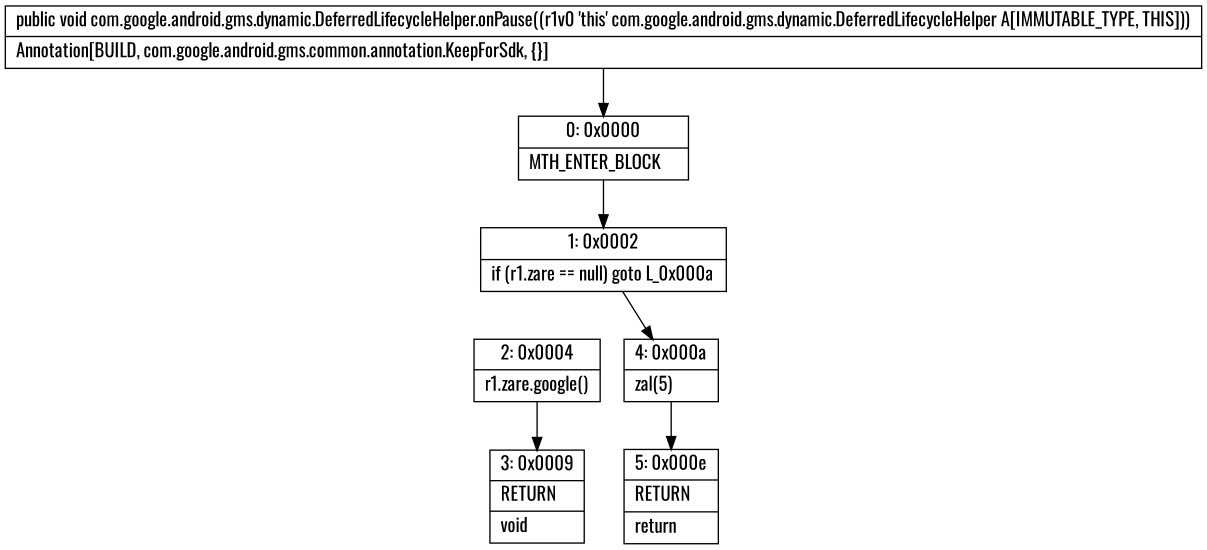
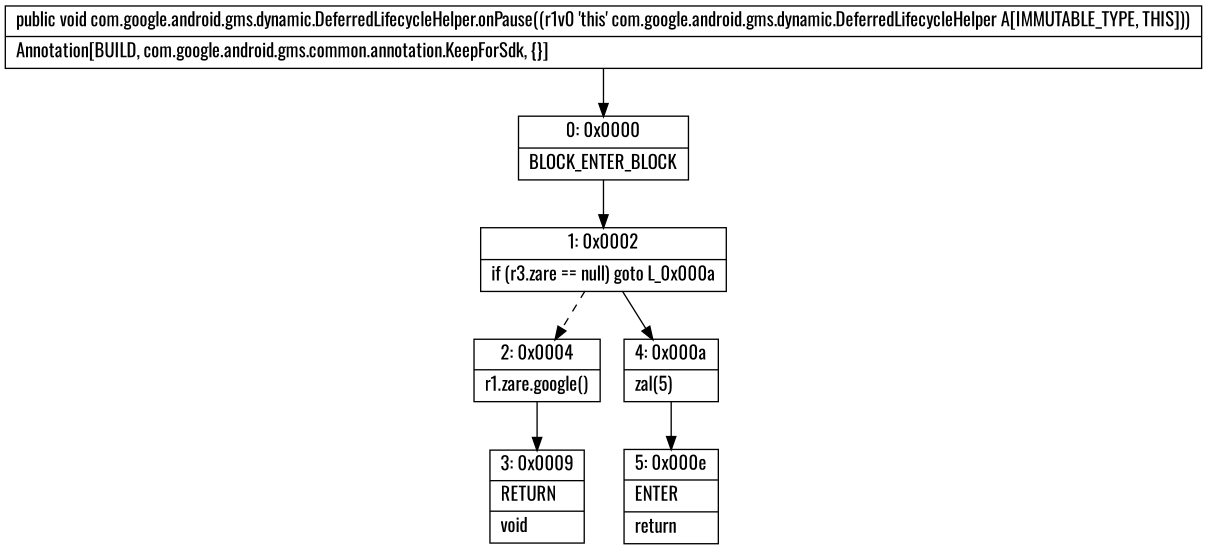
(596, 163) -> (603, 163)
(603, 275) -> (603, 275)
none -> (574, 310)
(663, 495) -> (657, 495)
